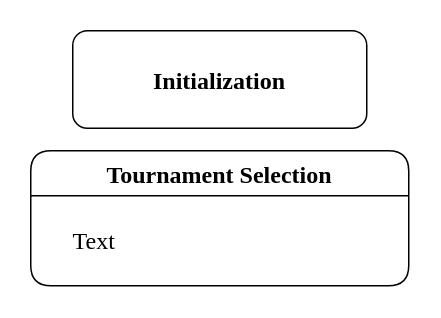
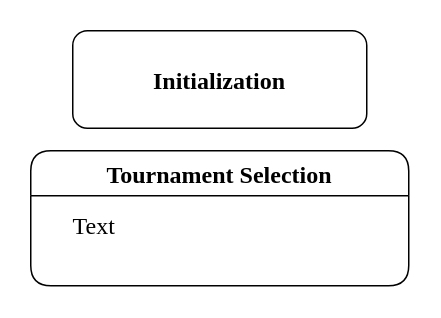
(94, 241) -> (94, 226)
